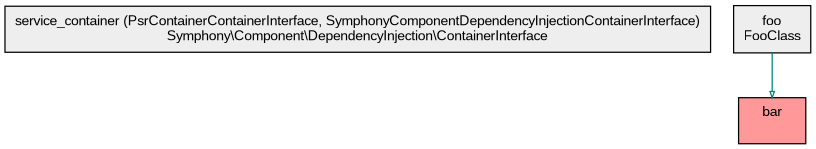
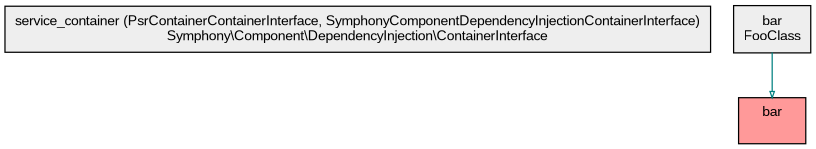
(772, 29) -> (772, 29)
